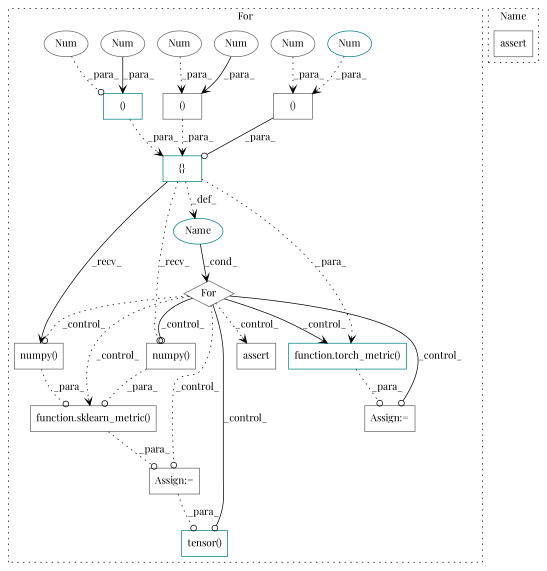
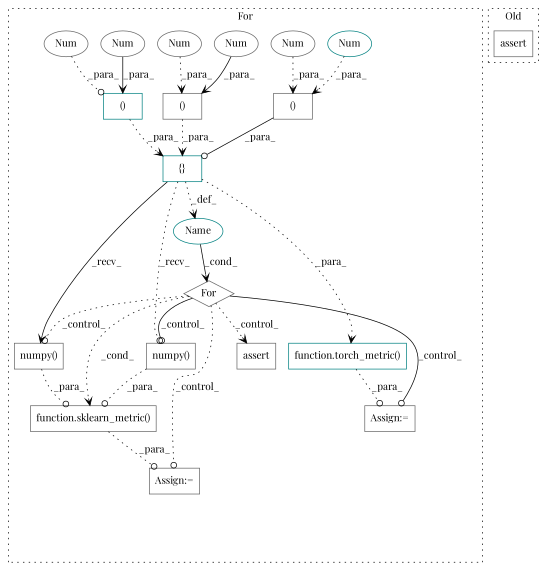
(513, 17) -> (513, 17)
(274, 316) -> none
(118, 356) -> (118, 356)
(205, 544) -> none
